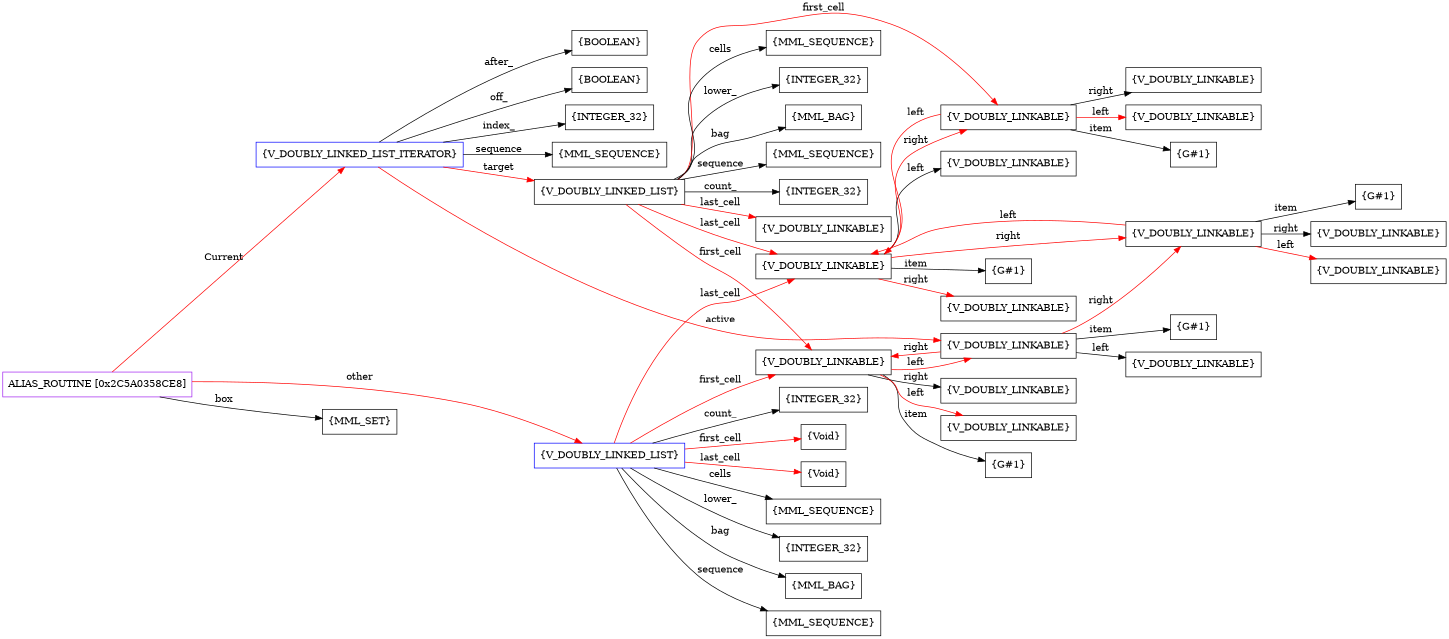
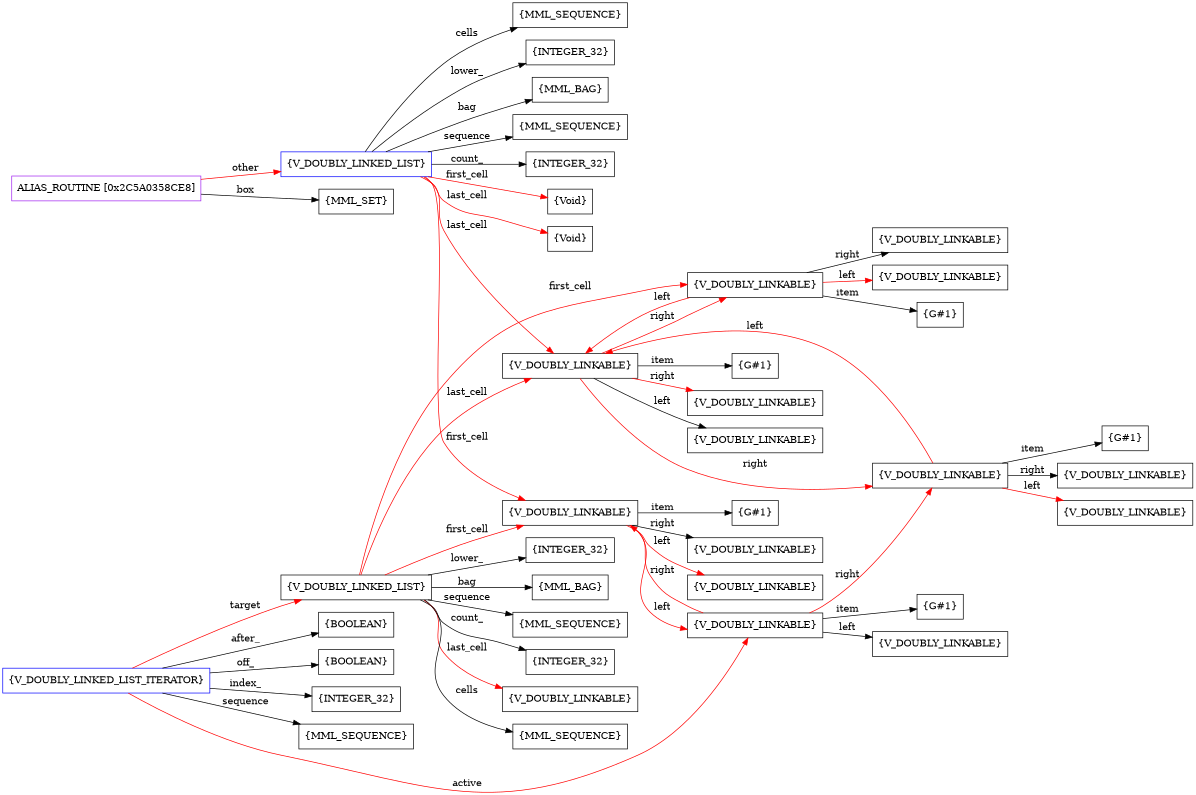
(226, 272) -> none
